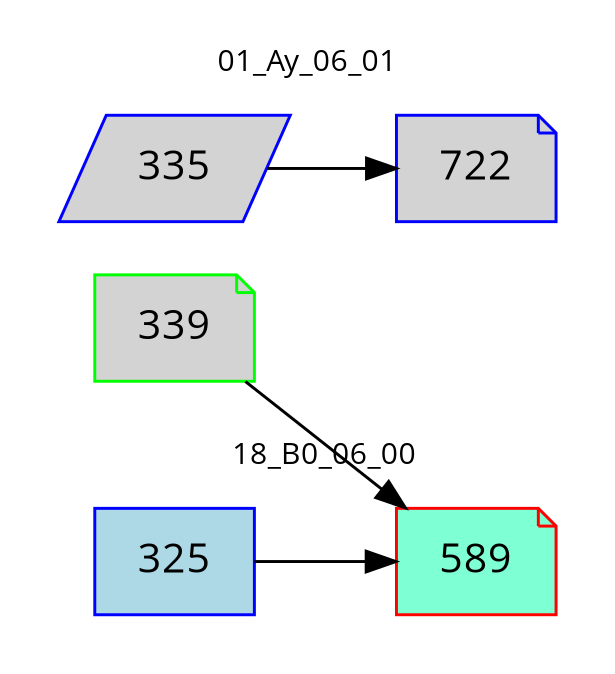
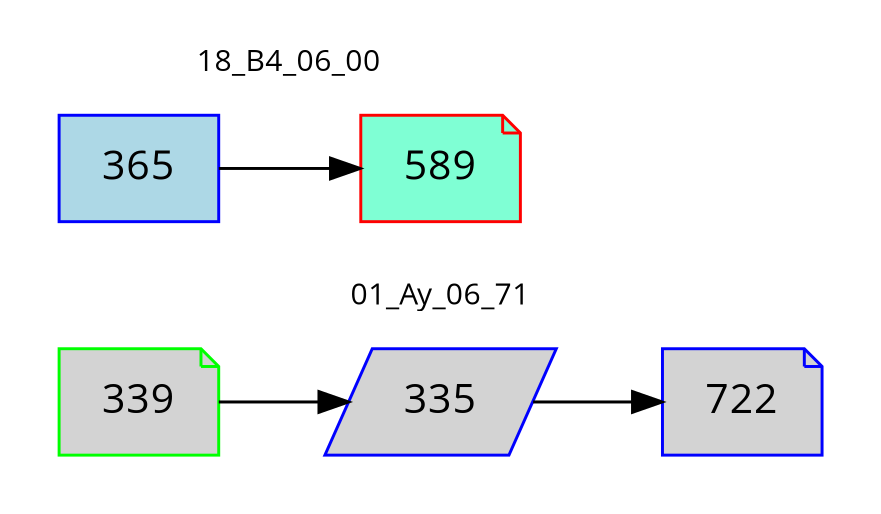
(308, 64) -> (441, 297)
(331, 449) -> (269, 402)
(325, 457) -> (290, 64)
(175, 562) -> (139, 168)
